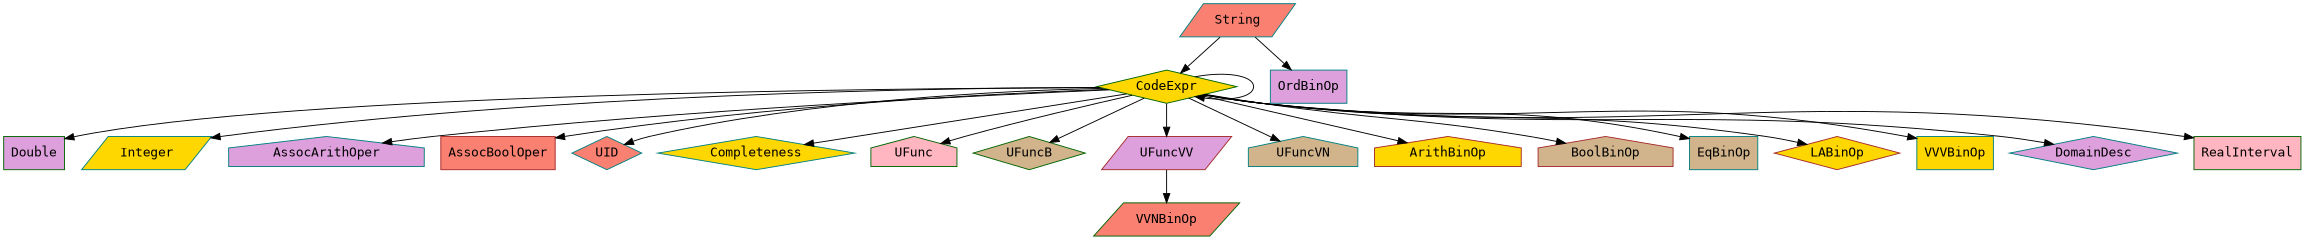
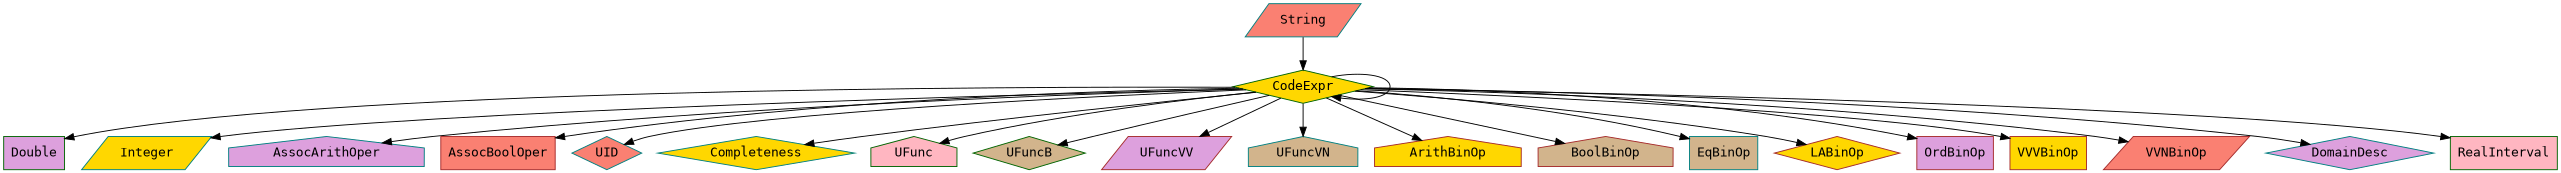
(1270, 50) -> (1639, 101)
(1309, 87) -> (1955, 153)
(1955, 153) -> (2048, 153)
(1167, 182) -> (1799, 108)
(1167, 219) -> (2176, 153)
